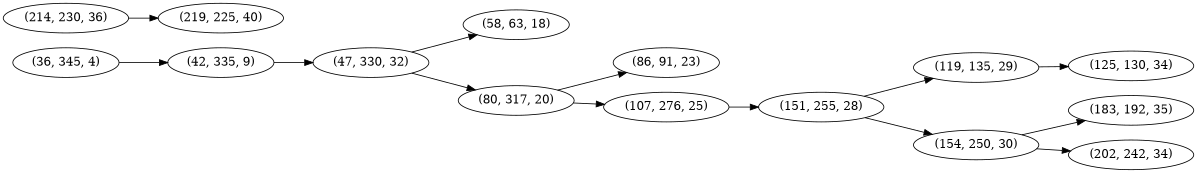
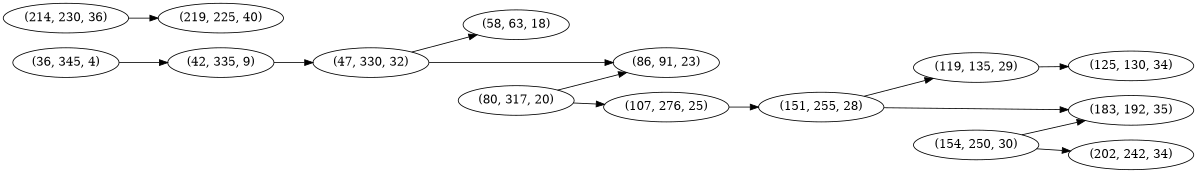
(439, 80) -> (517, 63)
(895, 125) -> (972, 109)
